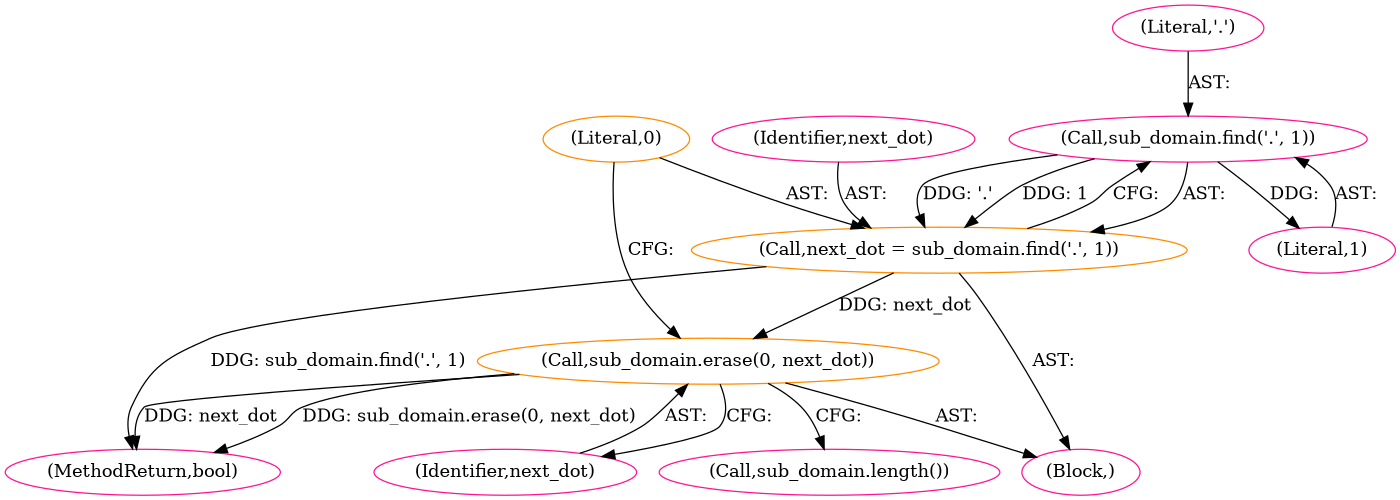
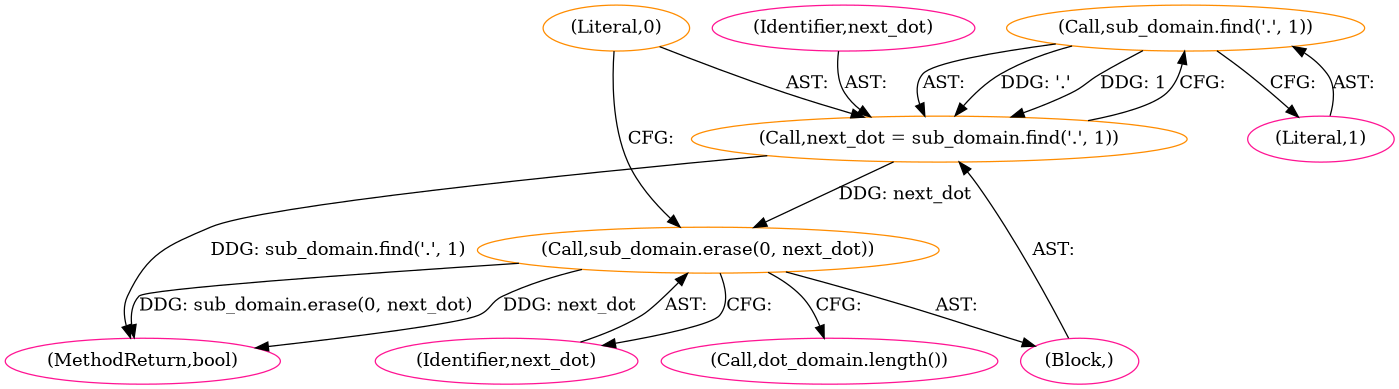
(1188, 28) -> none
(1188, 139) -> (1186, 28)
(1297, 195) -> (1296, 84)
(1015, 353) -> (1021, 253)
(830, 472) -> (830, 361)
